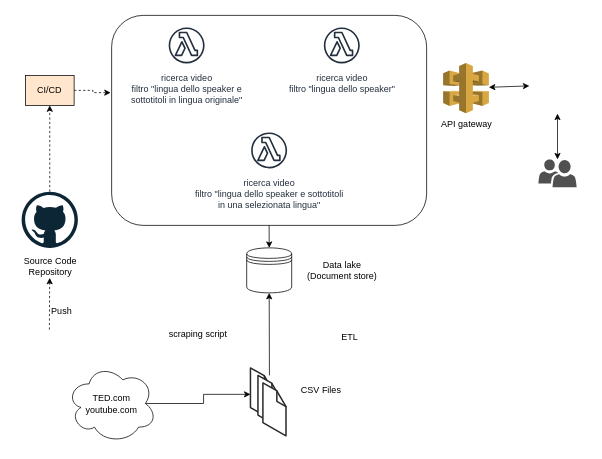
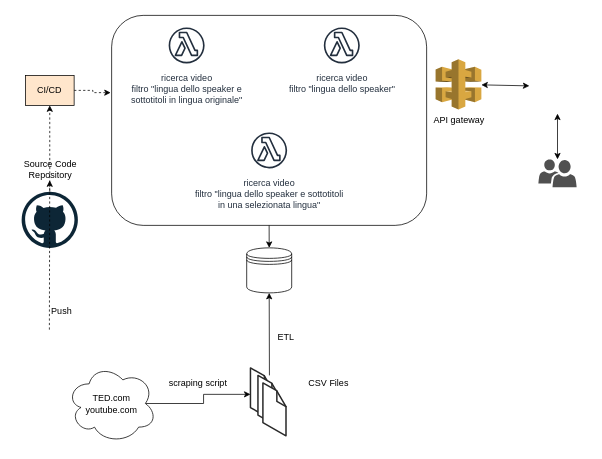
(466, 88) -> (458, 84)
(50, 267) -> (50, 169)
(342, 270) -> none
(198, 334) -> (198, 383)
(349, 337) -> (285, 337)
(321, 390) -> (328, 383)
